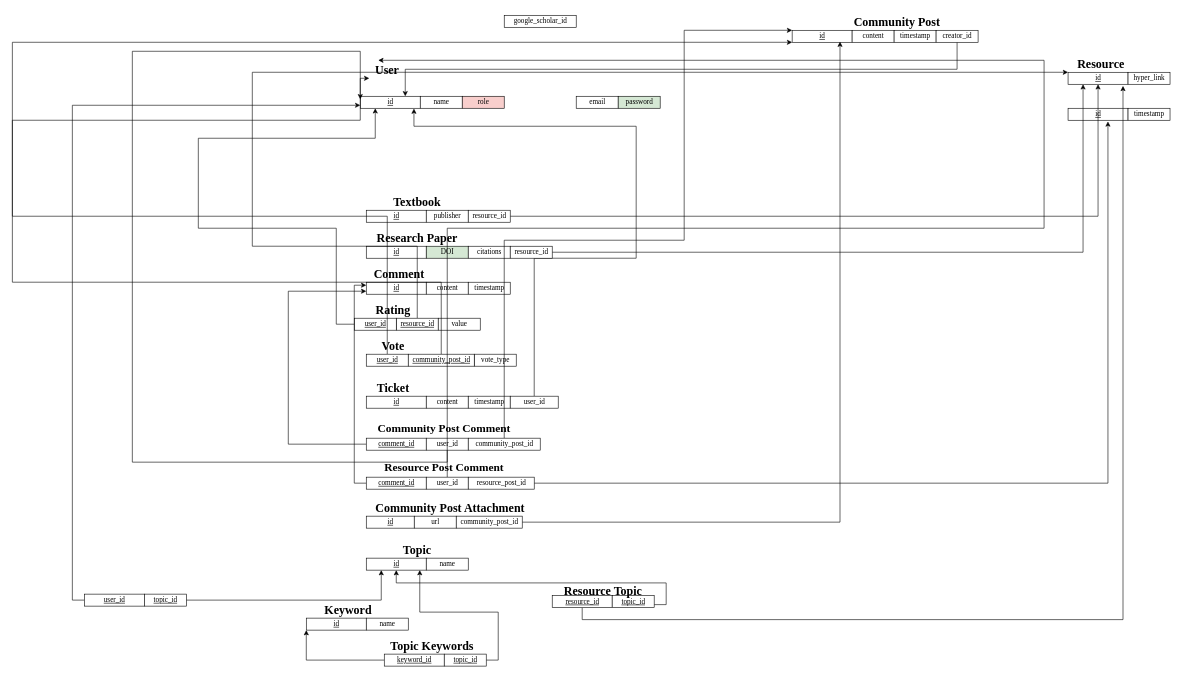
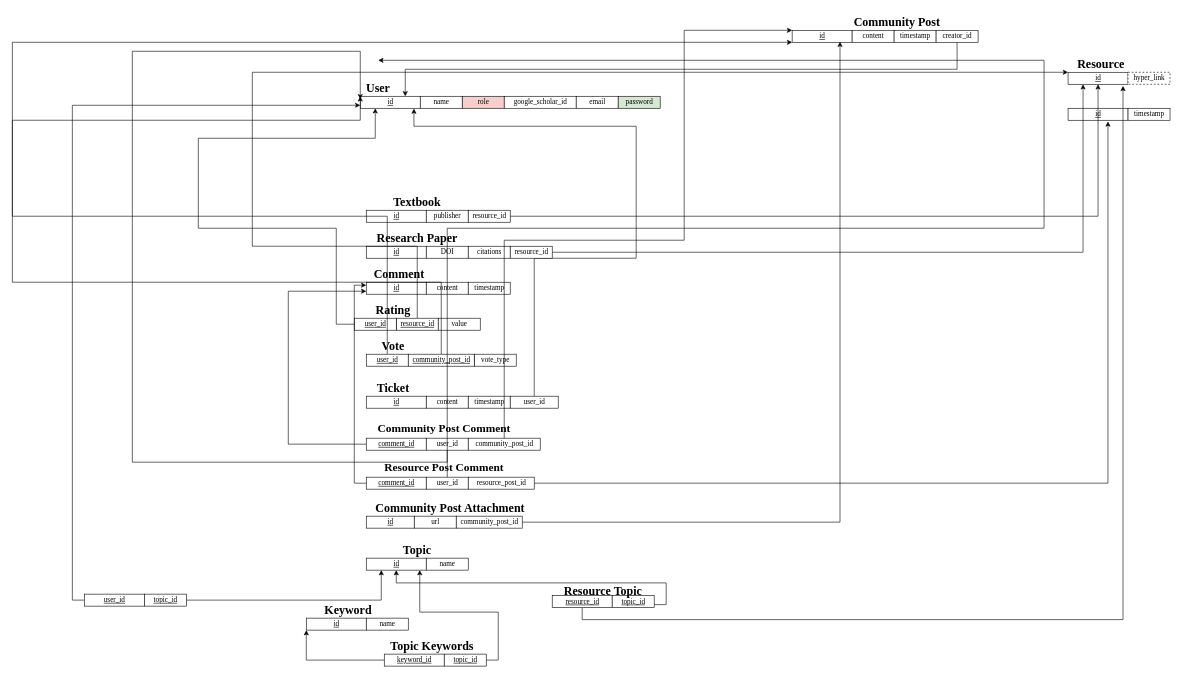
(540, 21) -> (540, 102)
(387, 69) -> (378, 87)
(1149, 78) -> (1149, 78)
(447, 252) -> (447, 252)
